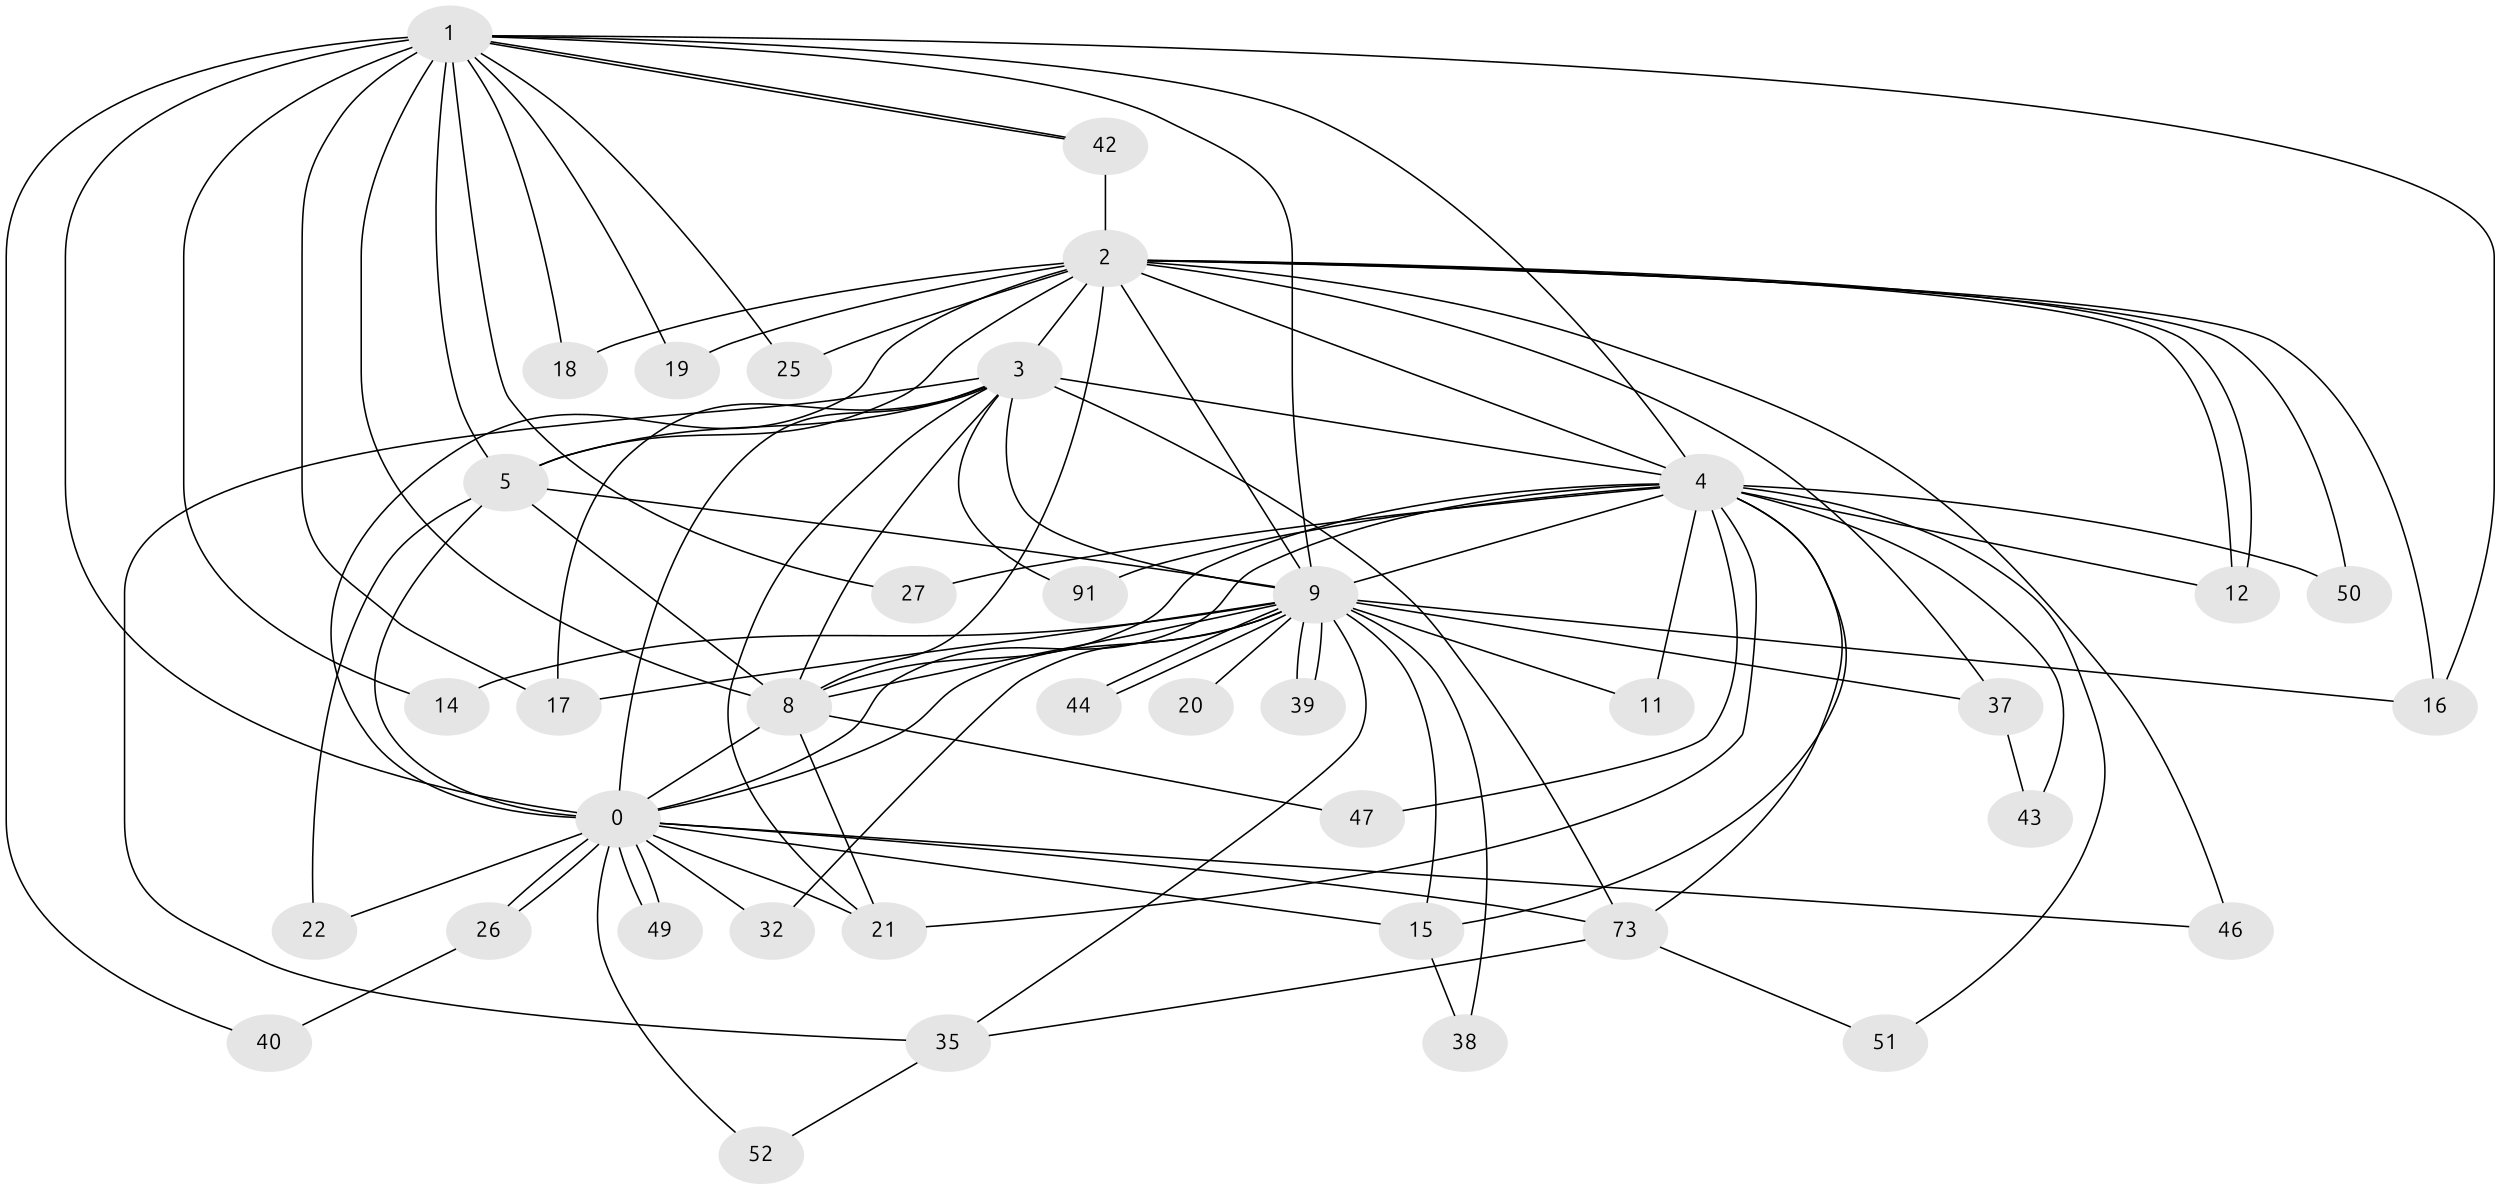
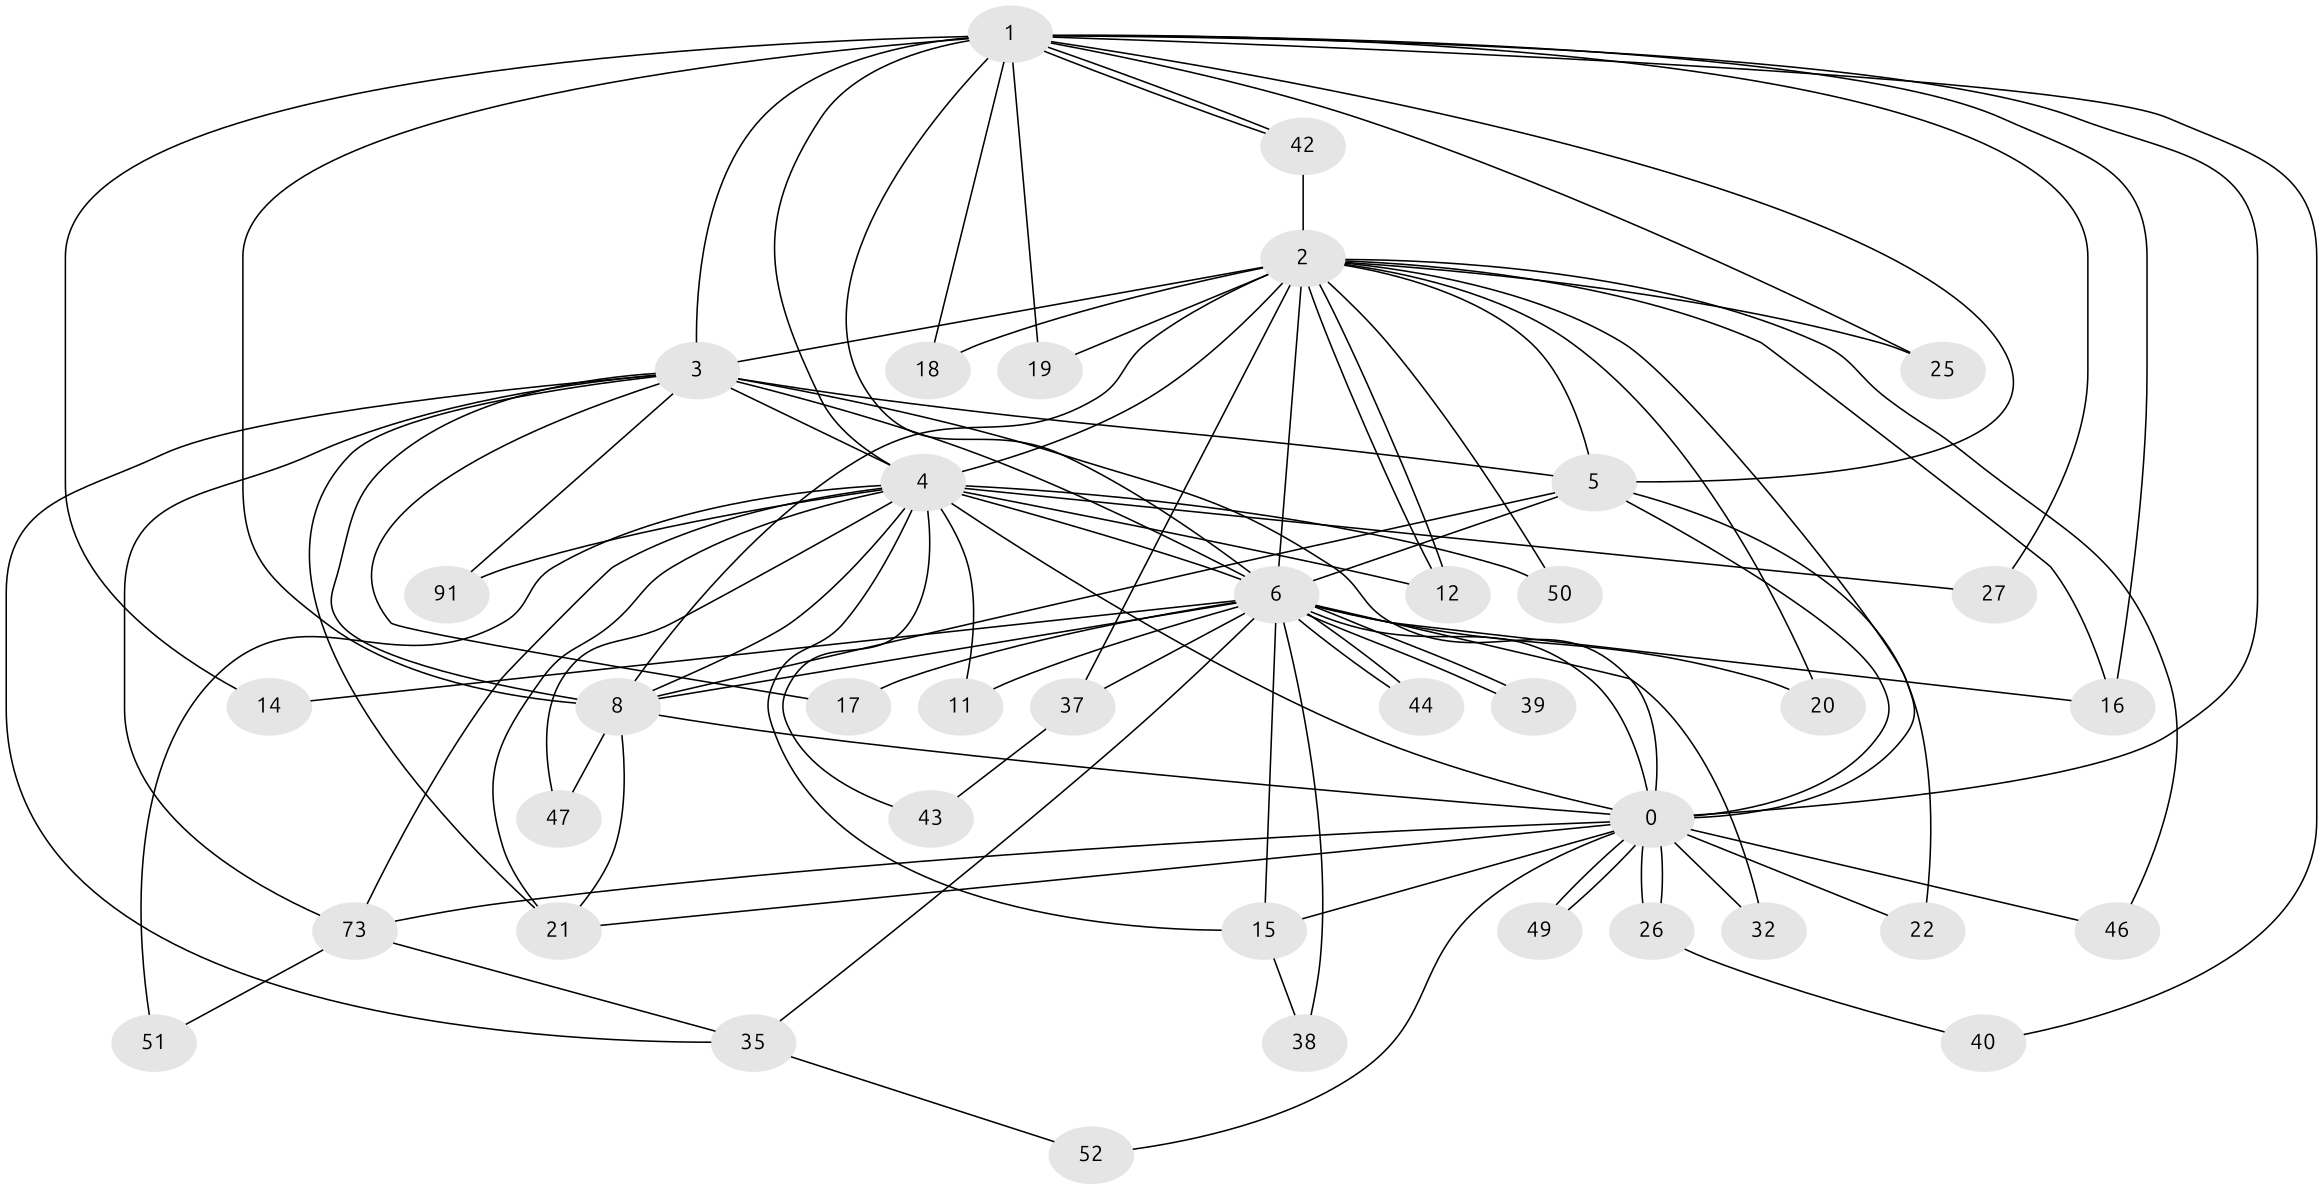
none -> (1637, 402)
(302, 406) -> (758, 123)
(1316, 595) -> (1277, 595)
